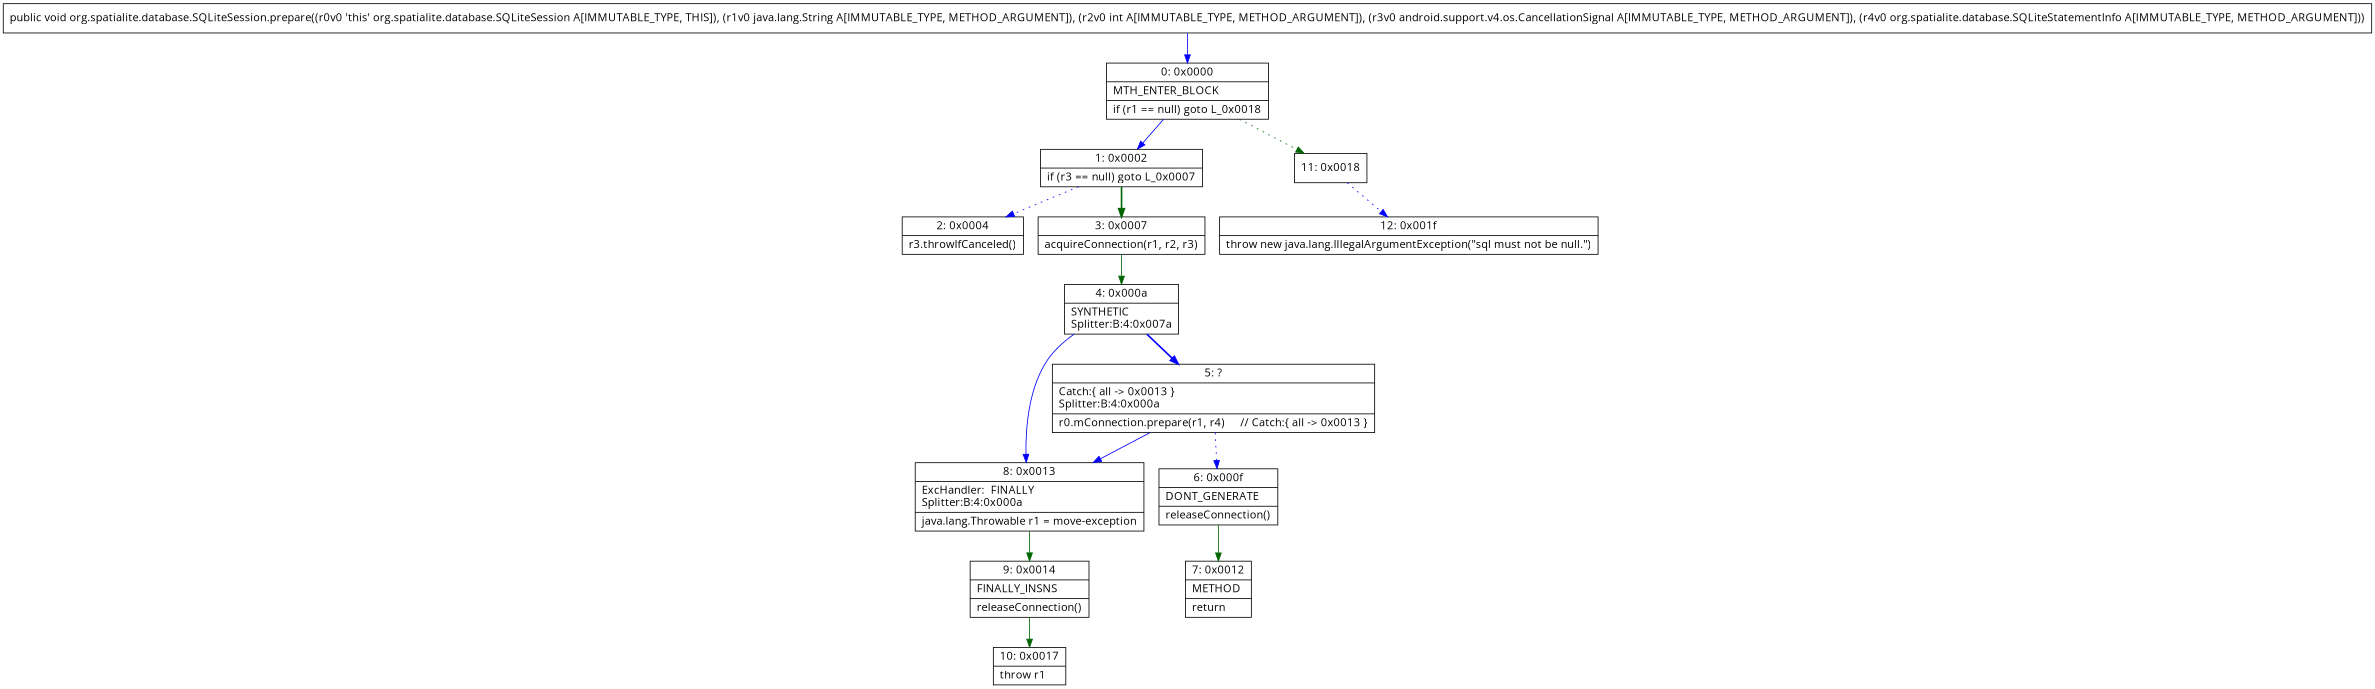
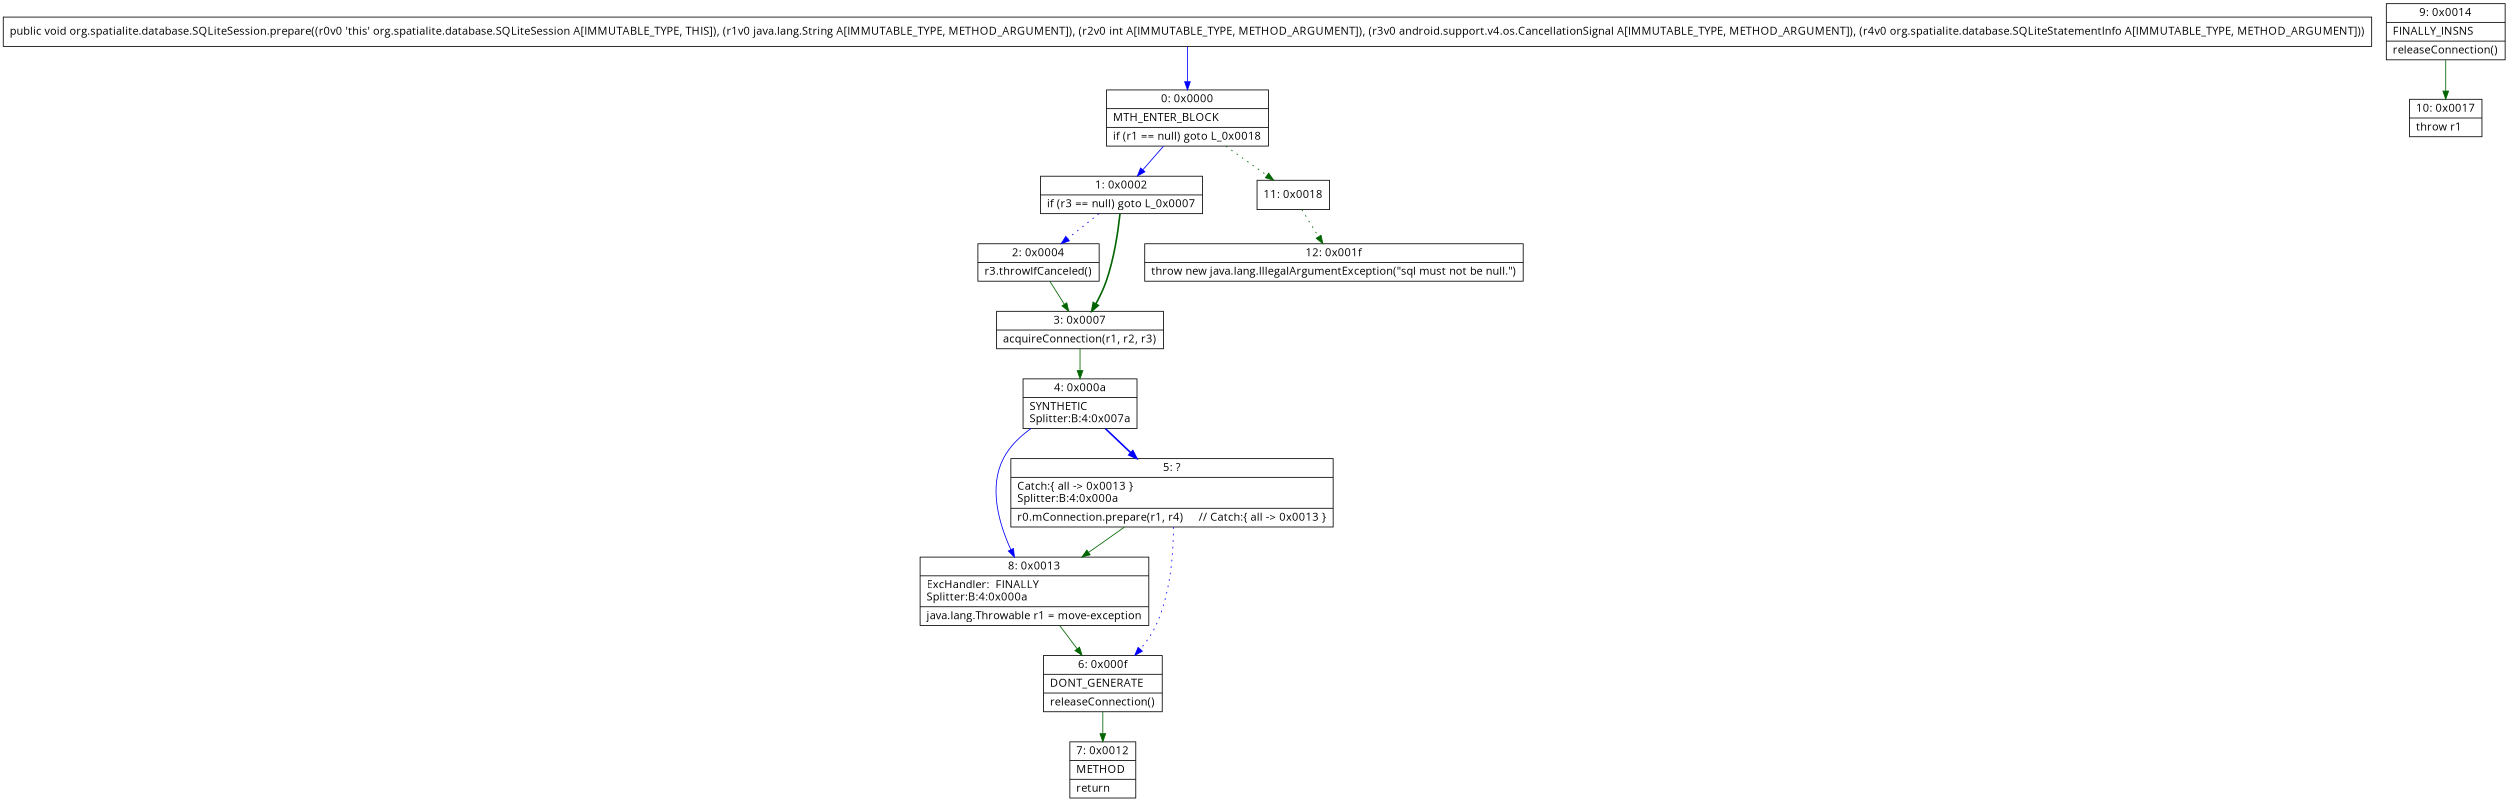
(1364, 197) -> (1310, 223)
none -> (1057, 293)
(1125, 446) -> (1106, 540)
(1030, 542) -> (1068, 637)
